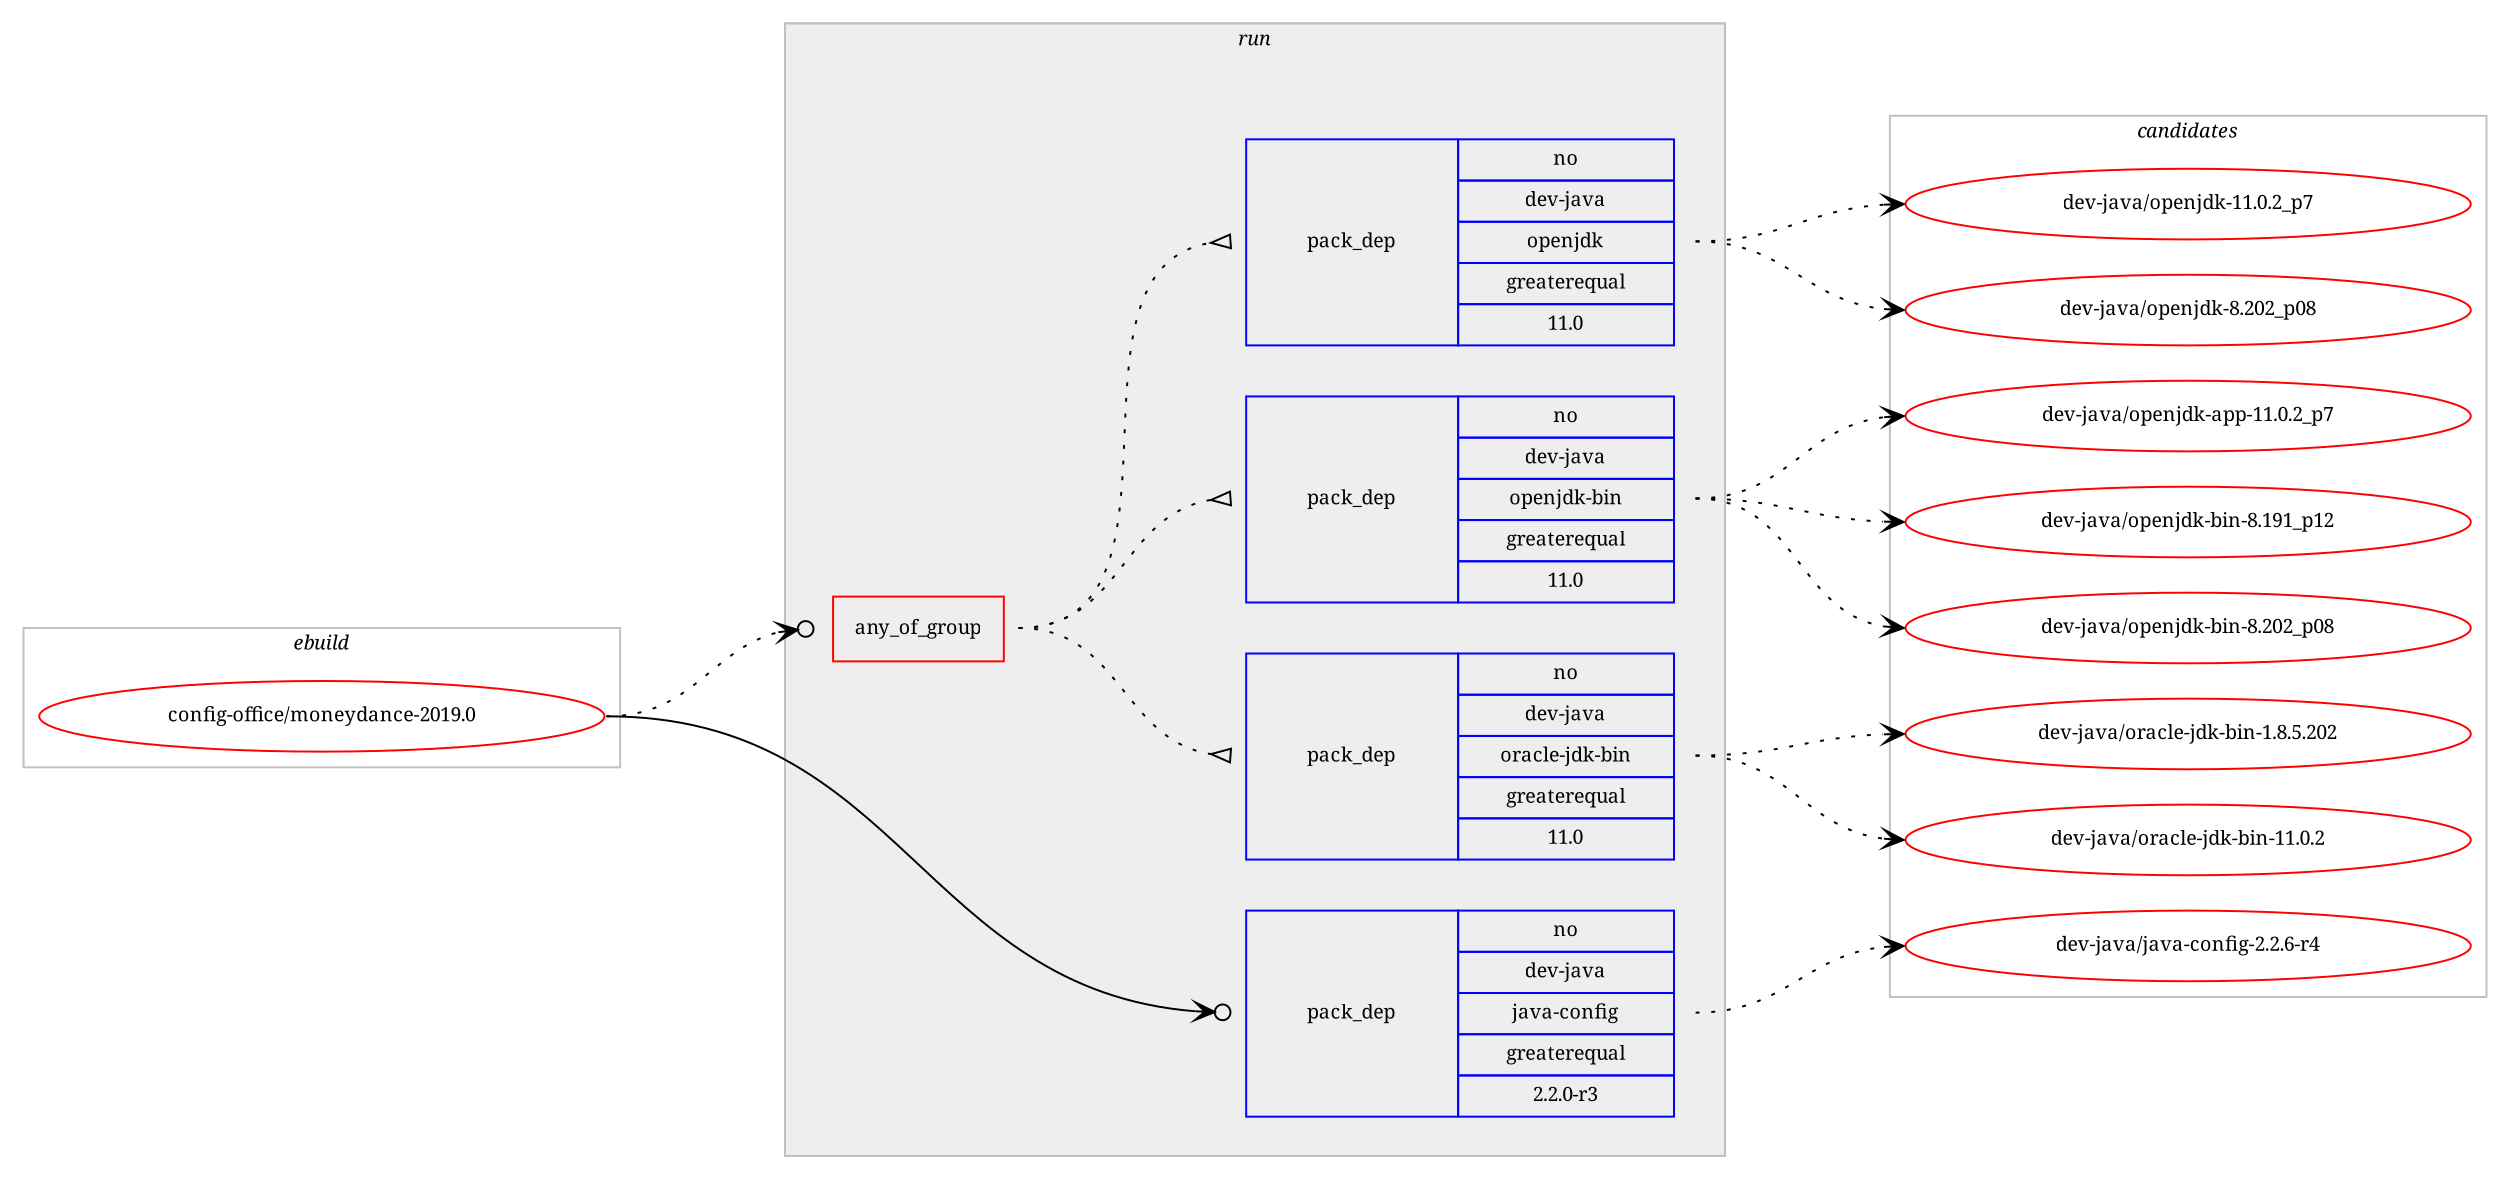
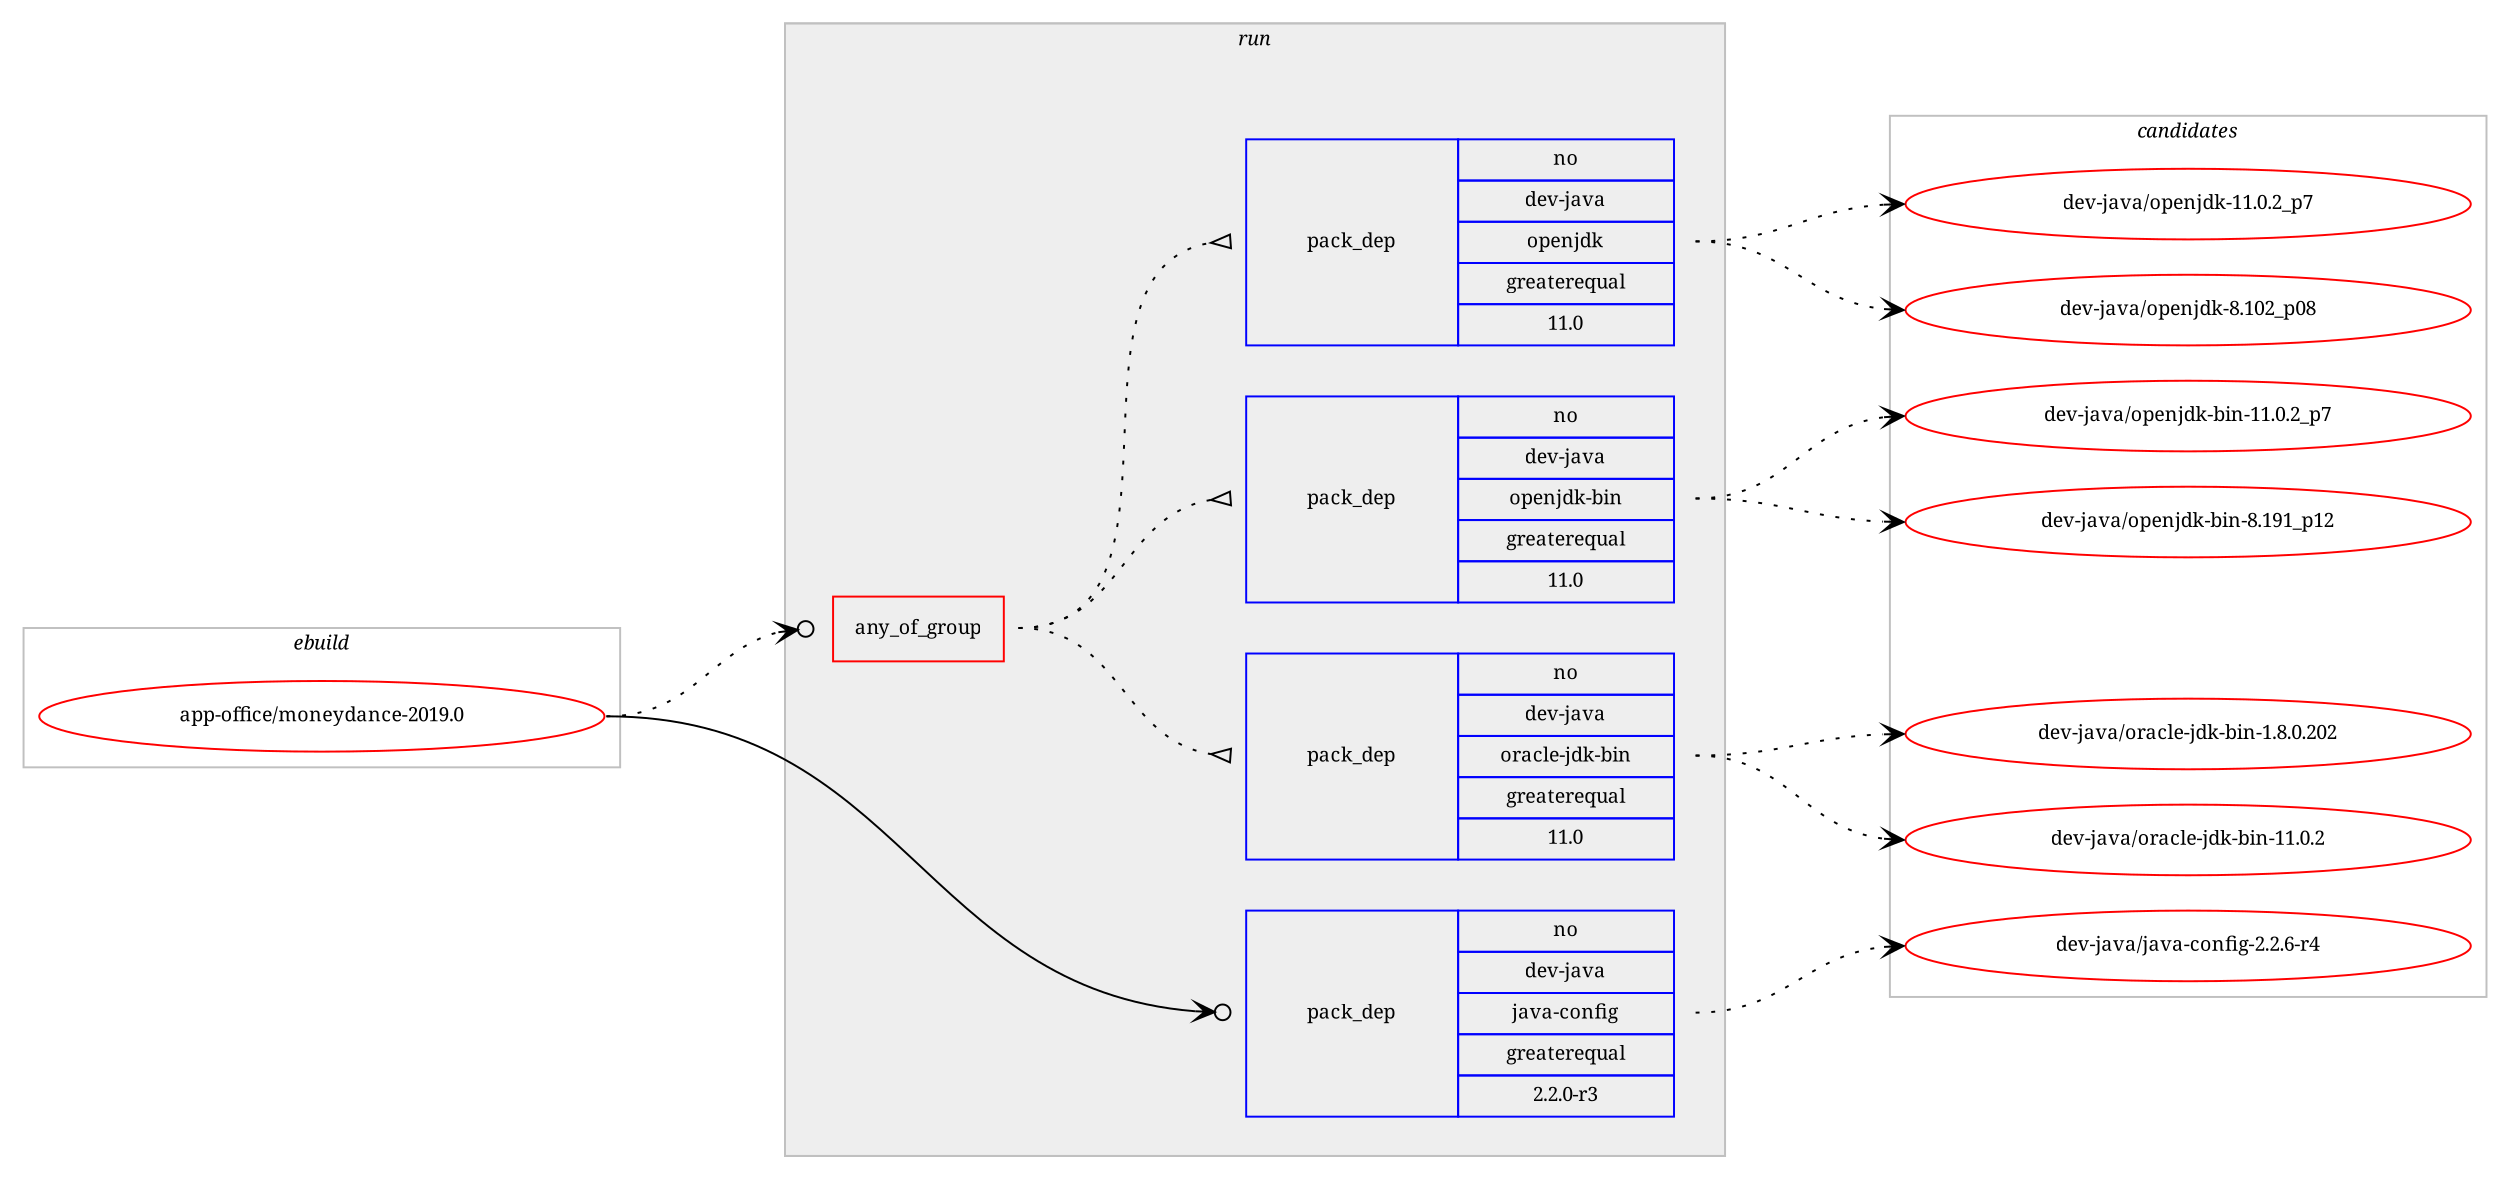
(2188, 310) -> (2188, 310)
(2188, 416) -> (2188, 416)
(2188, 628) -> none
(322, 716) -> (322, 716)
(2188, 734) -> (2188, 734)
